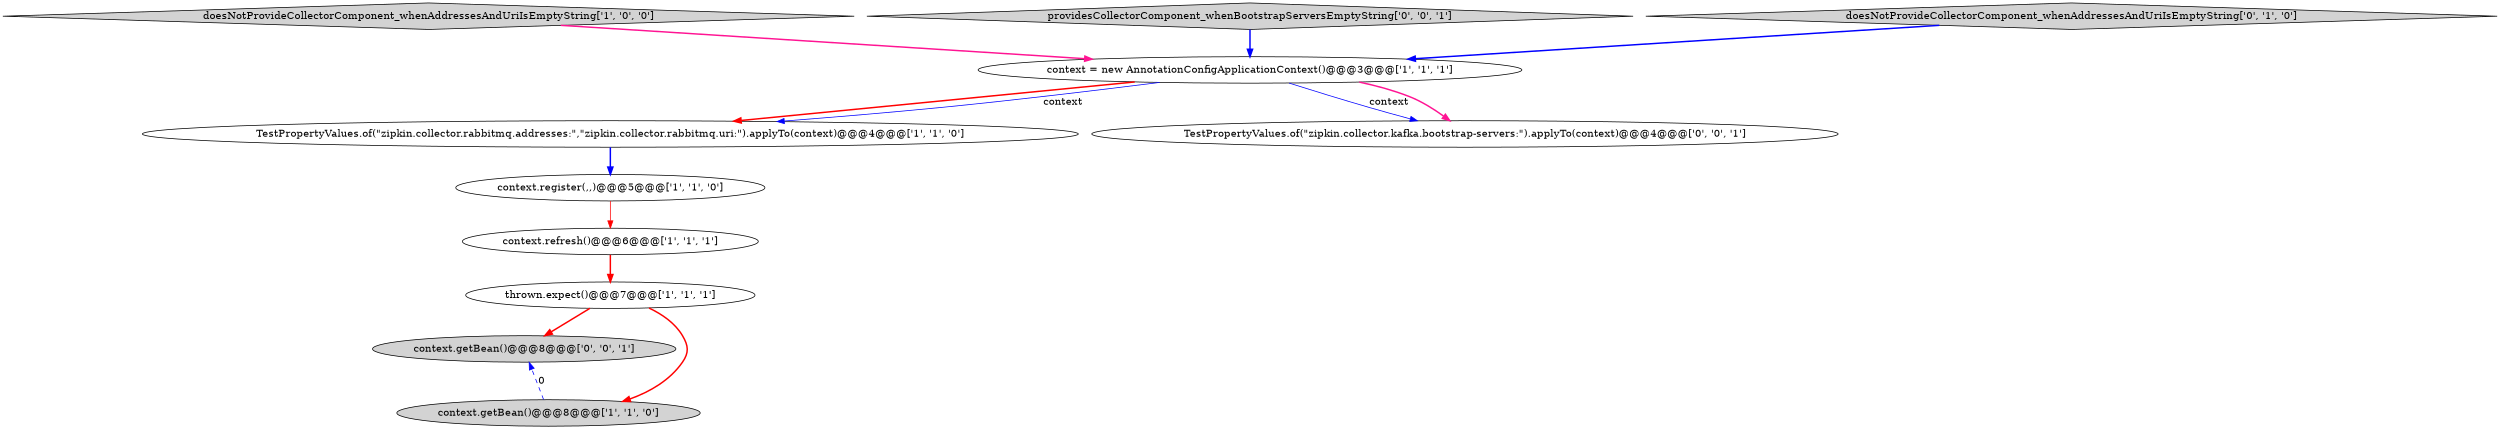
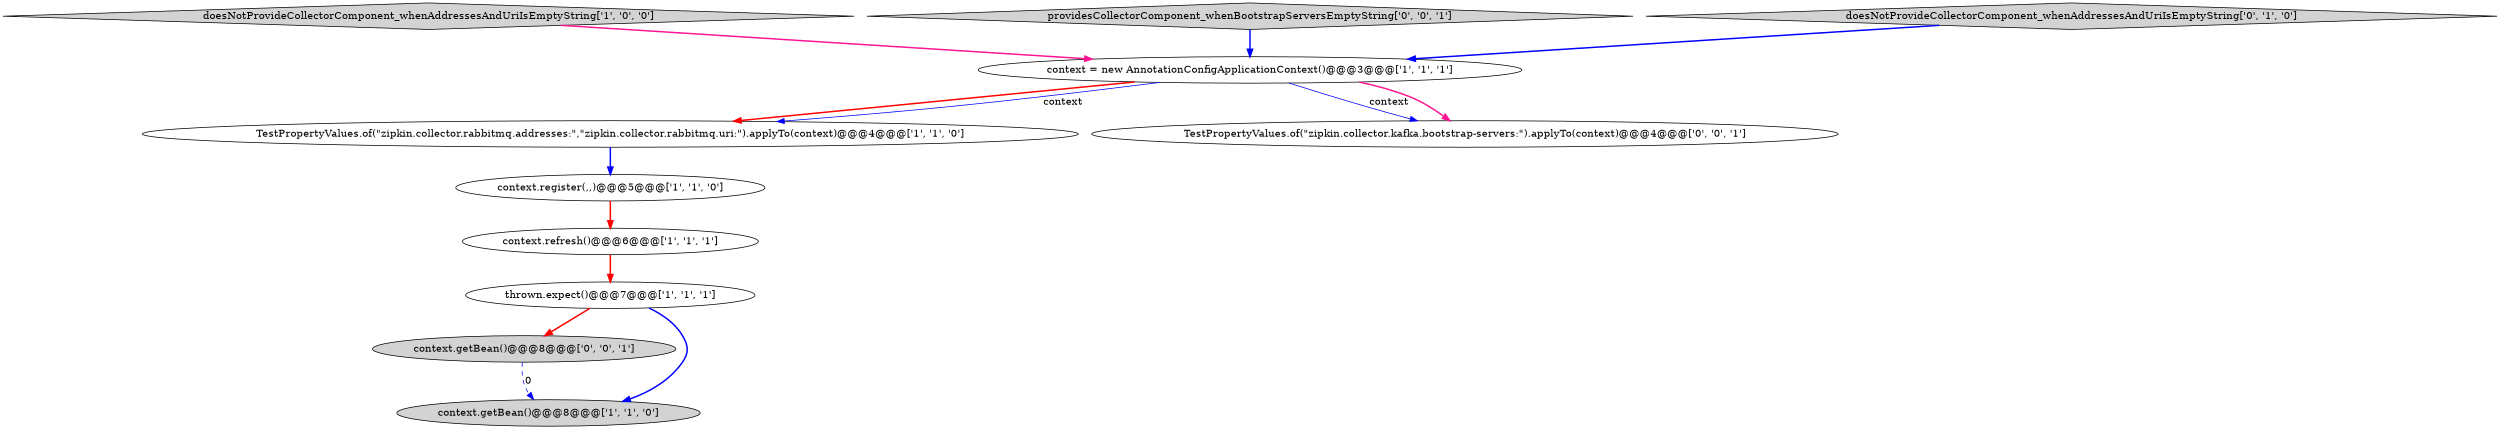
(610, 211) -> (610, 211)
(684, 359) -> (684, 359)
(538, 385) -> (523, 379)
